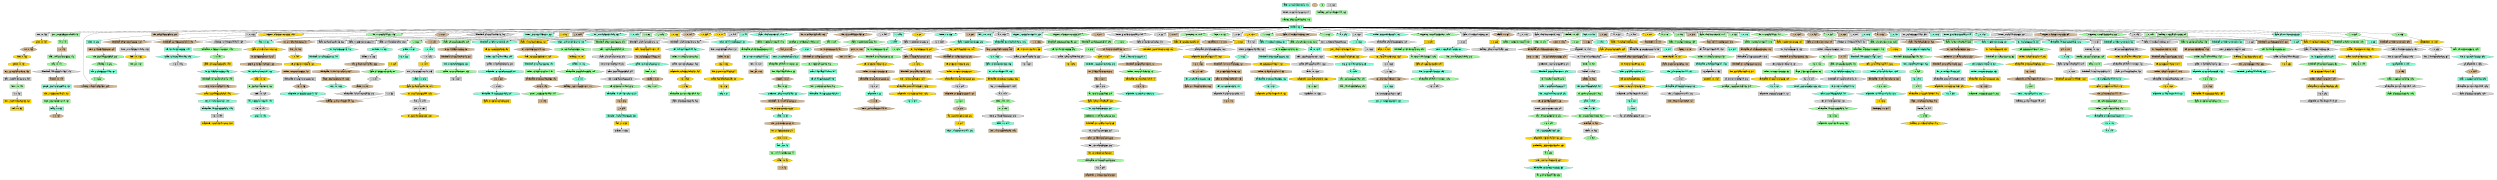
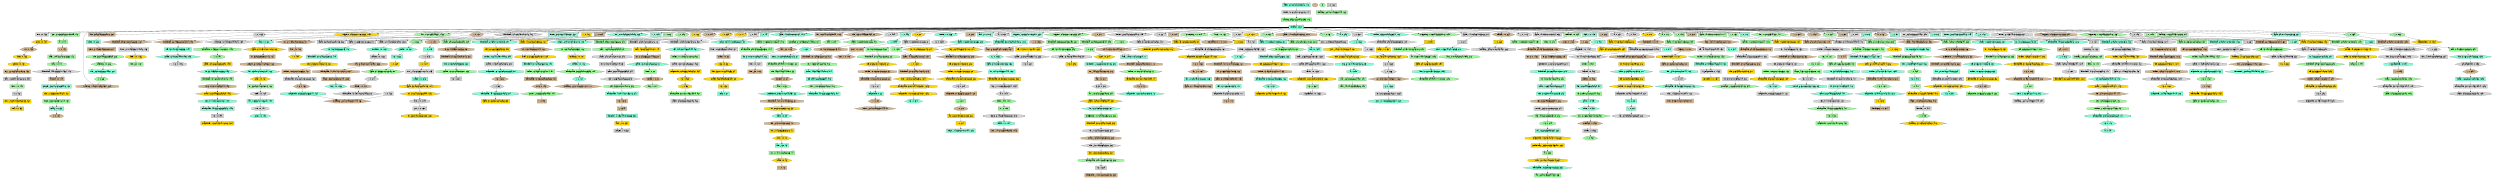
(1576, 42) -> none
(1435, 86) -> none
